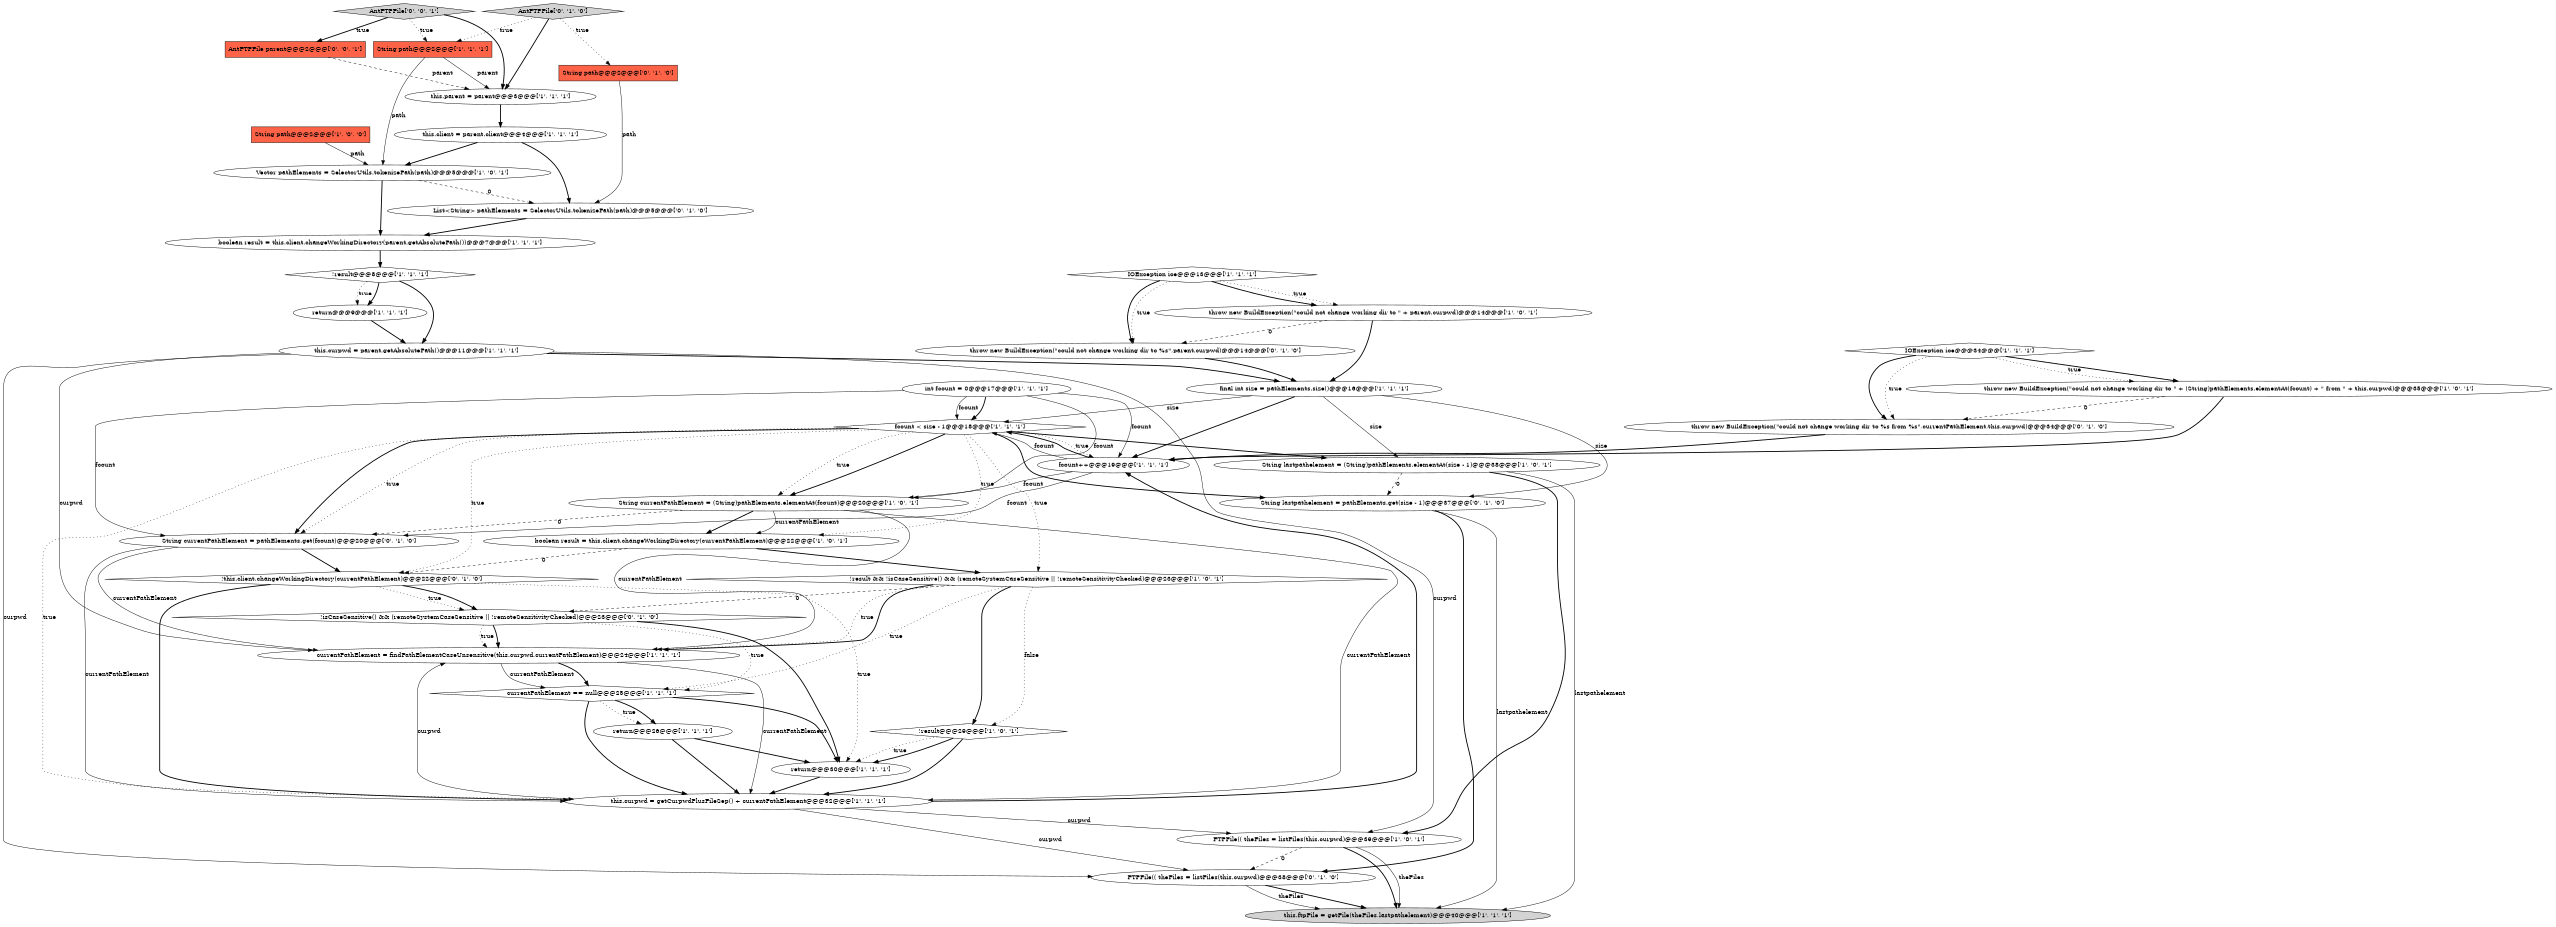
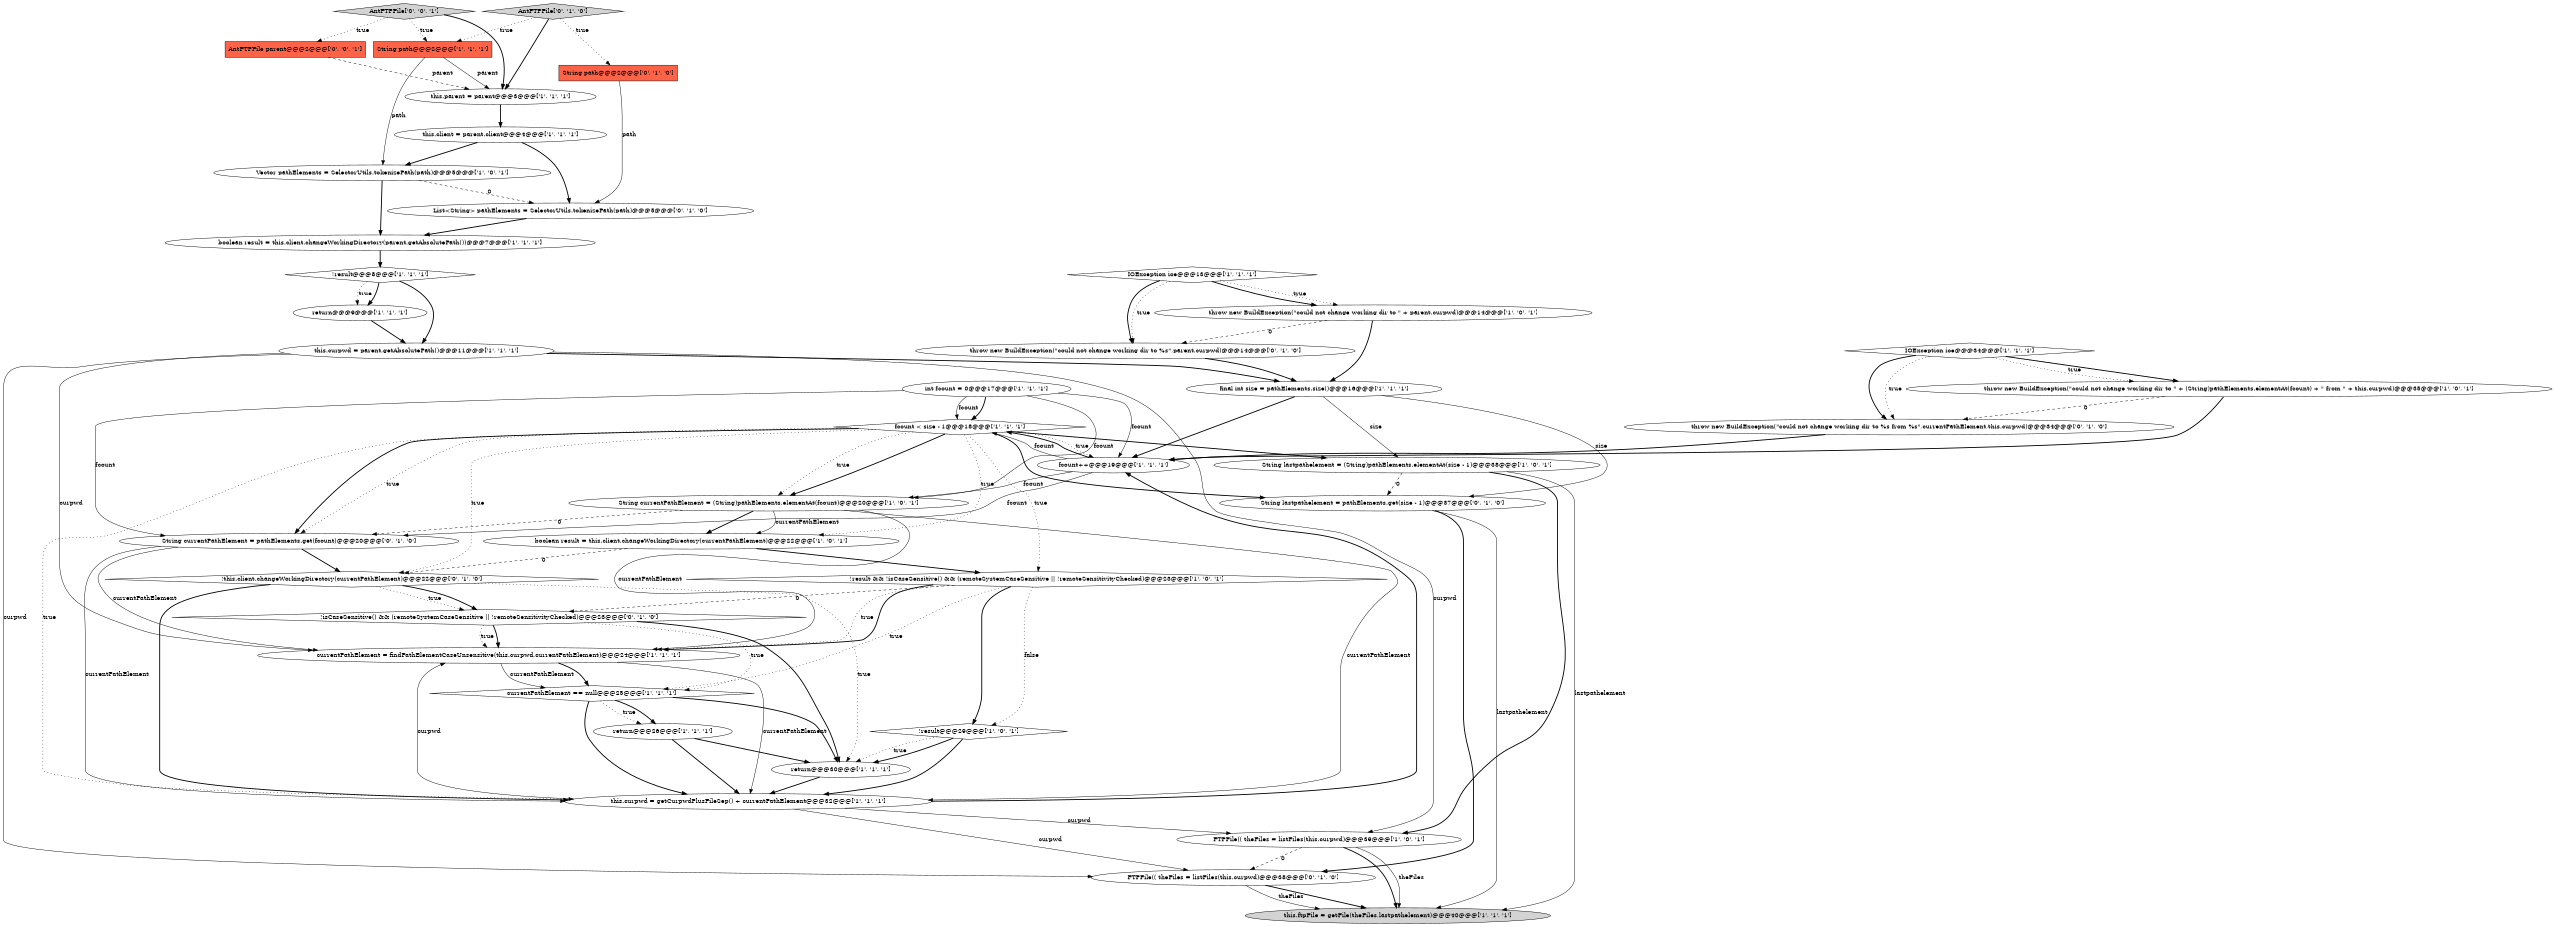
(355, 29) -> (355, 29)
(311, 135) -> none
(1136, 408) -> none
